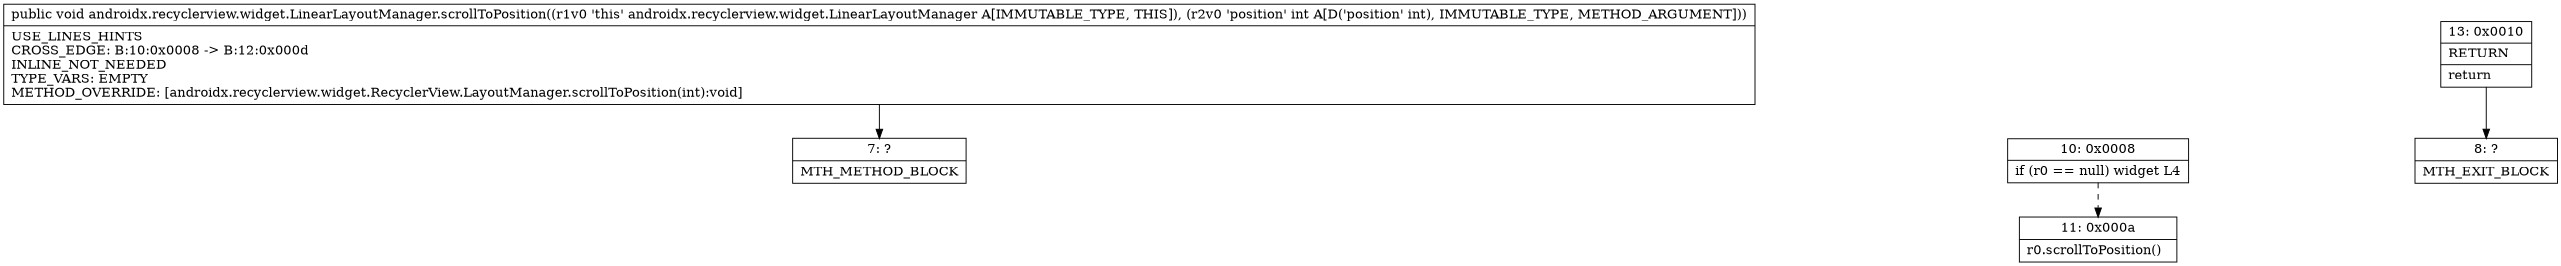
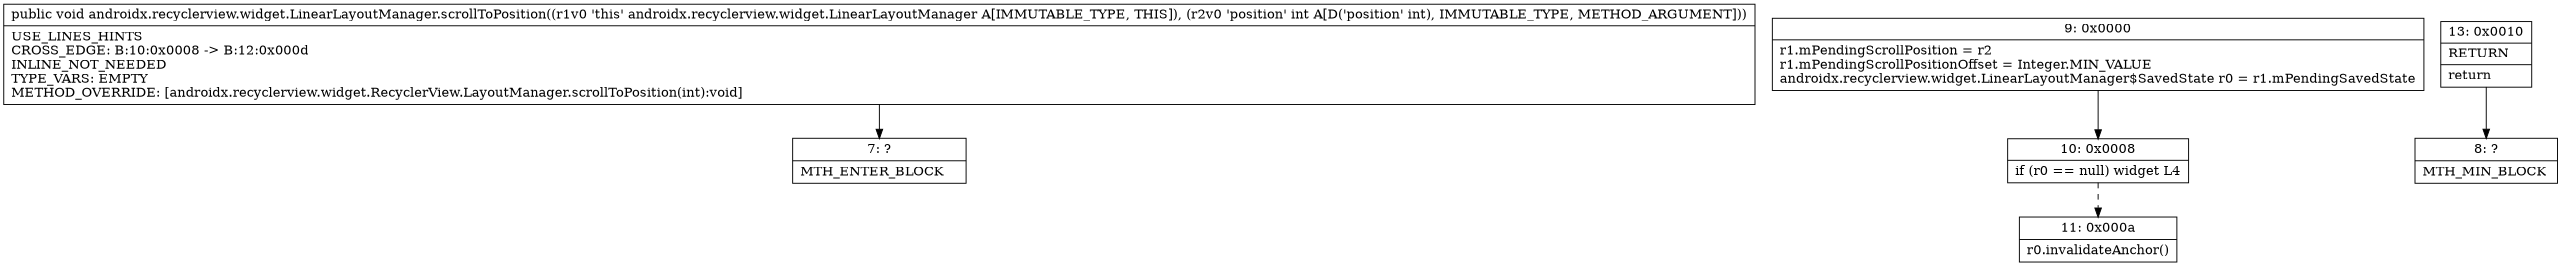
none -> (2098, 54)
(879, 172) -> (872, 172)
(2486, 172) -> (2485, 172)
(2094, 250) -> (2098, 250)
